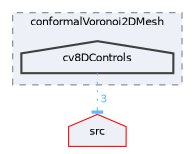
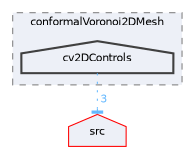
(97, 59) -> (97, 59)
